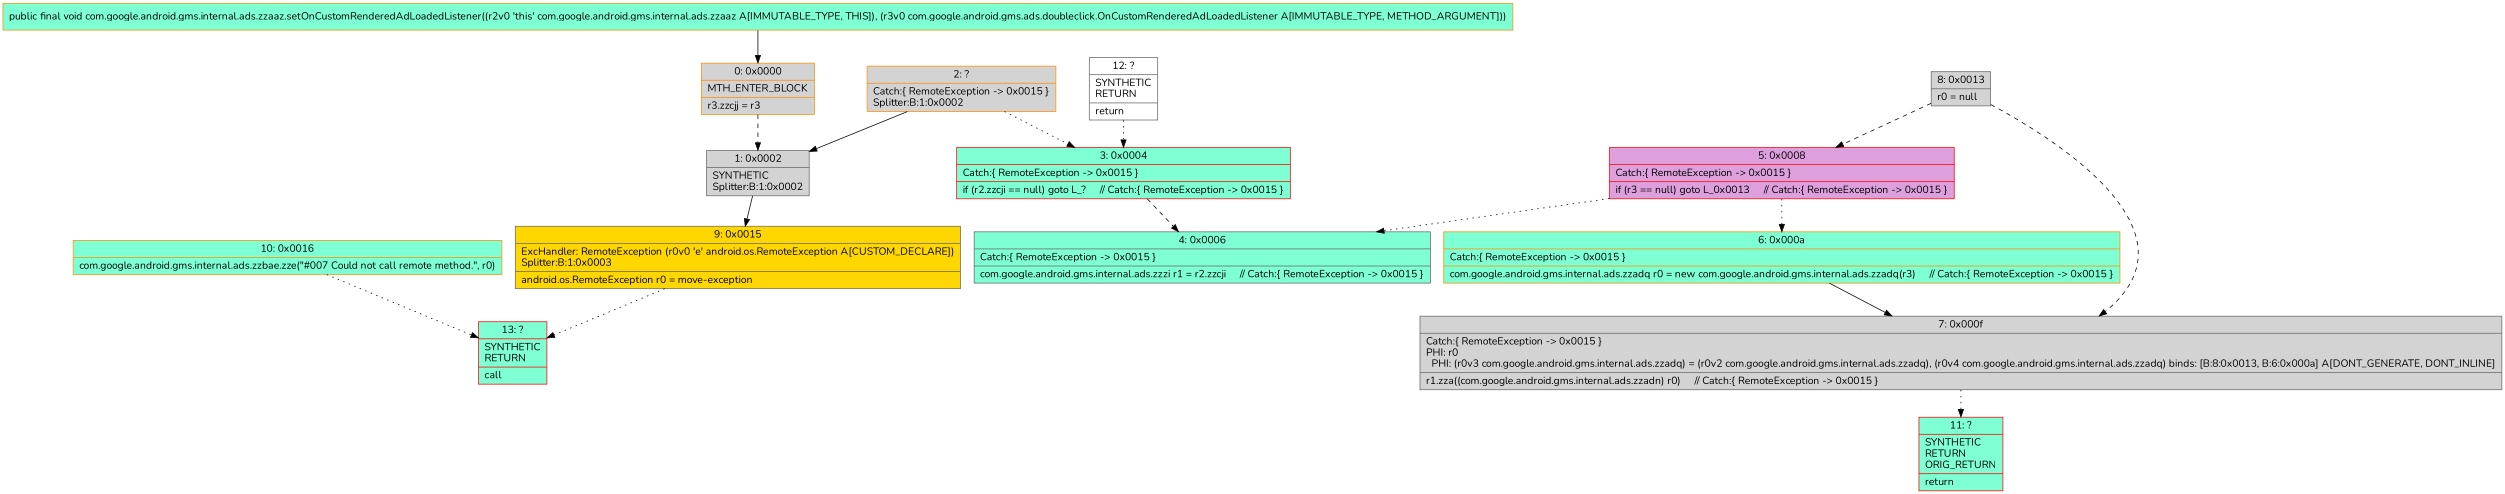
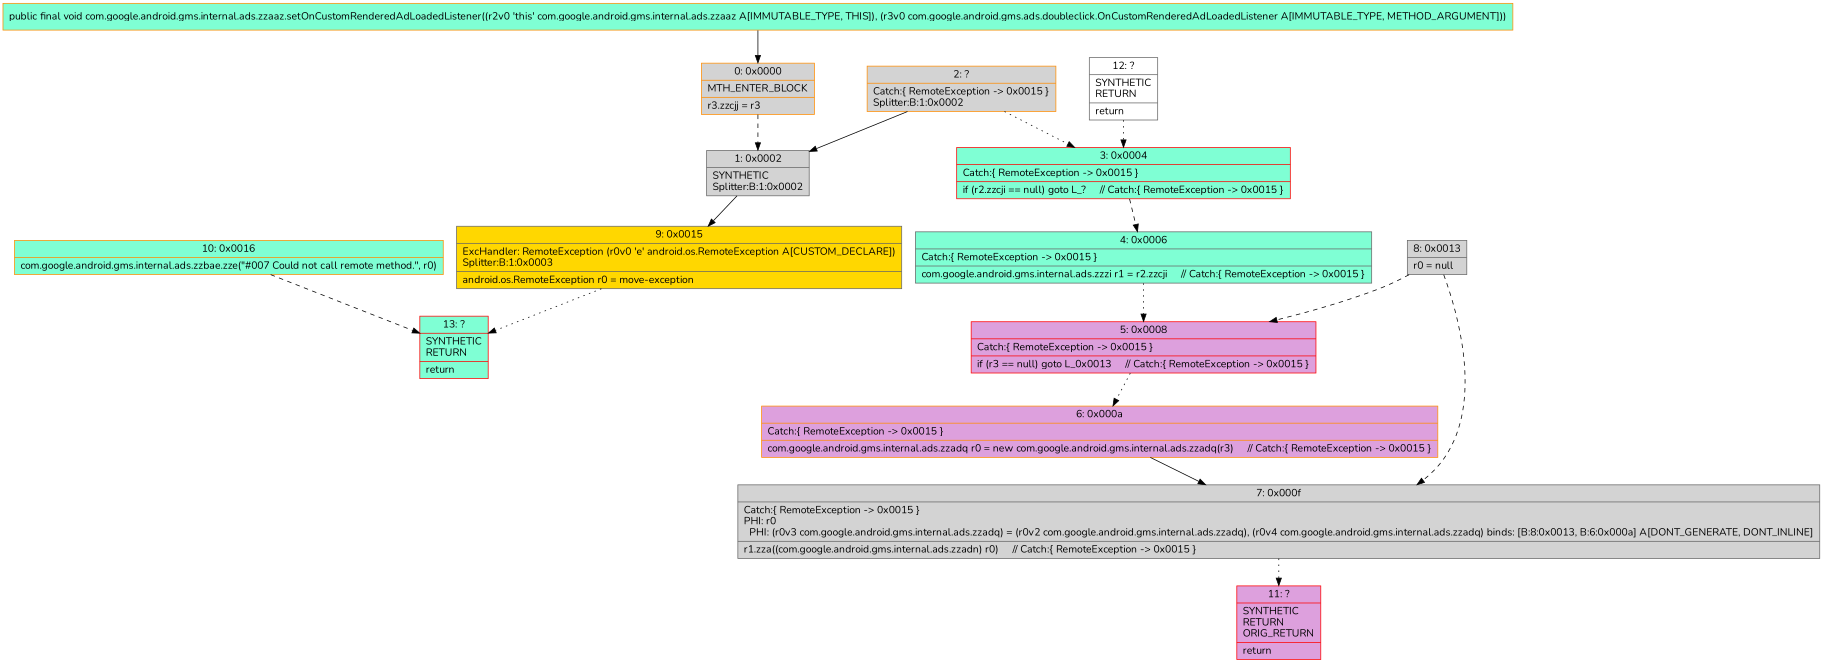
(1497, 215) -> (1144, 299)
(1782, 257) -> (1100, 432)
(399, 305) -> (342, 303)
(493, 375) -> (441, 370)
(1961, 454) -> (1279, 623)
